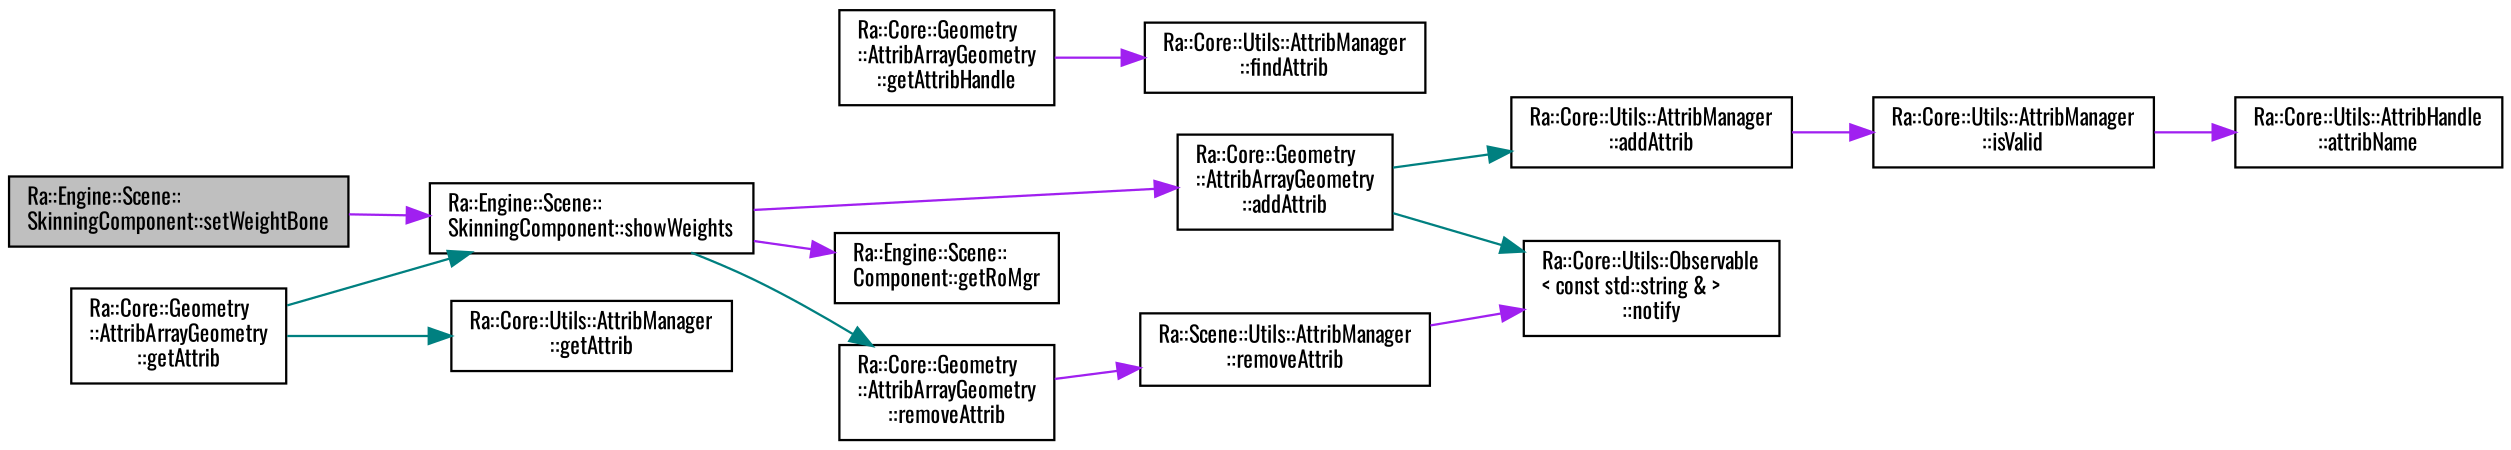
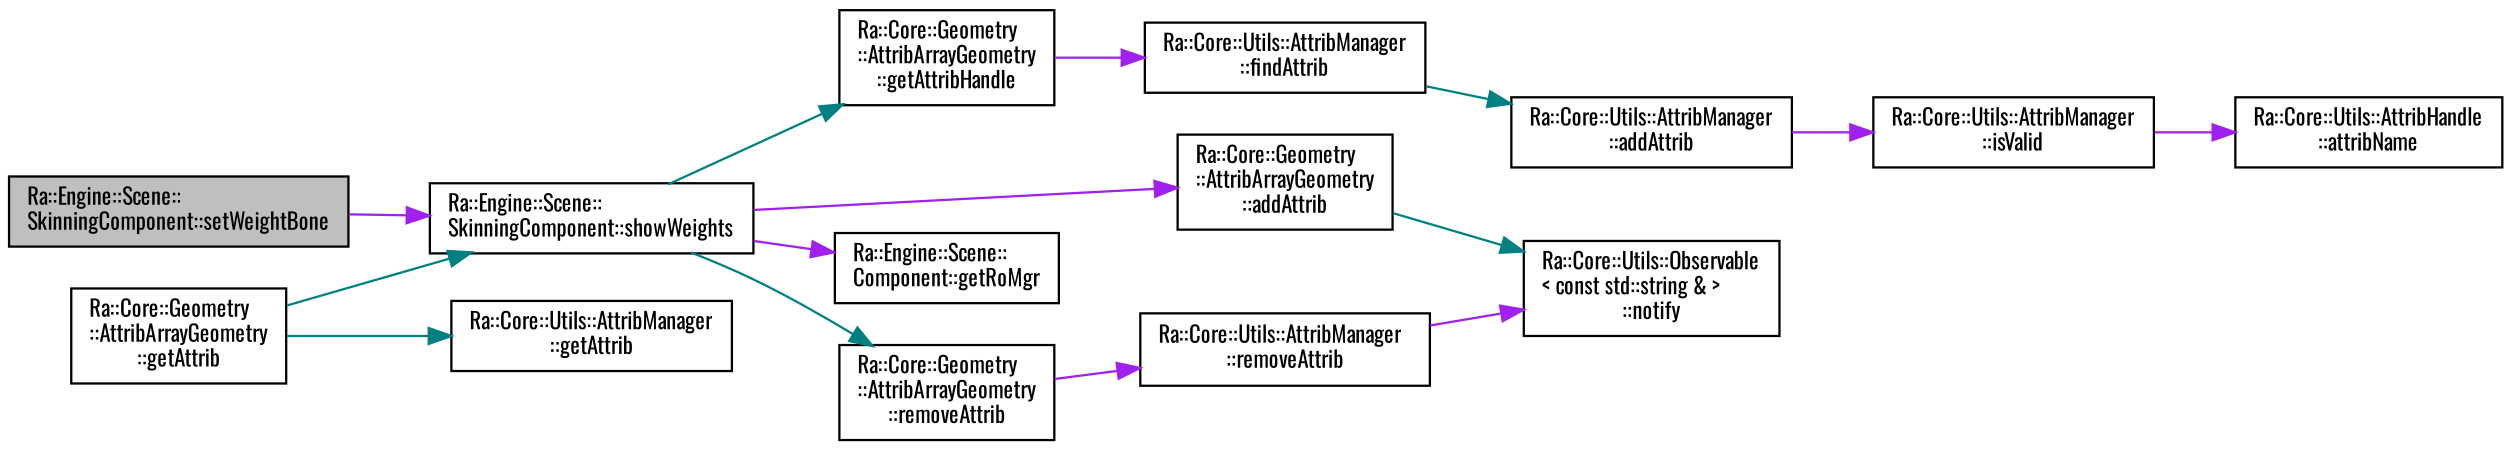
none -> (745, 149)
(1441, 161) -> (1457, 93)
(1285, 350) -> (1285, 350)
